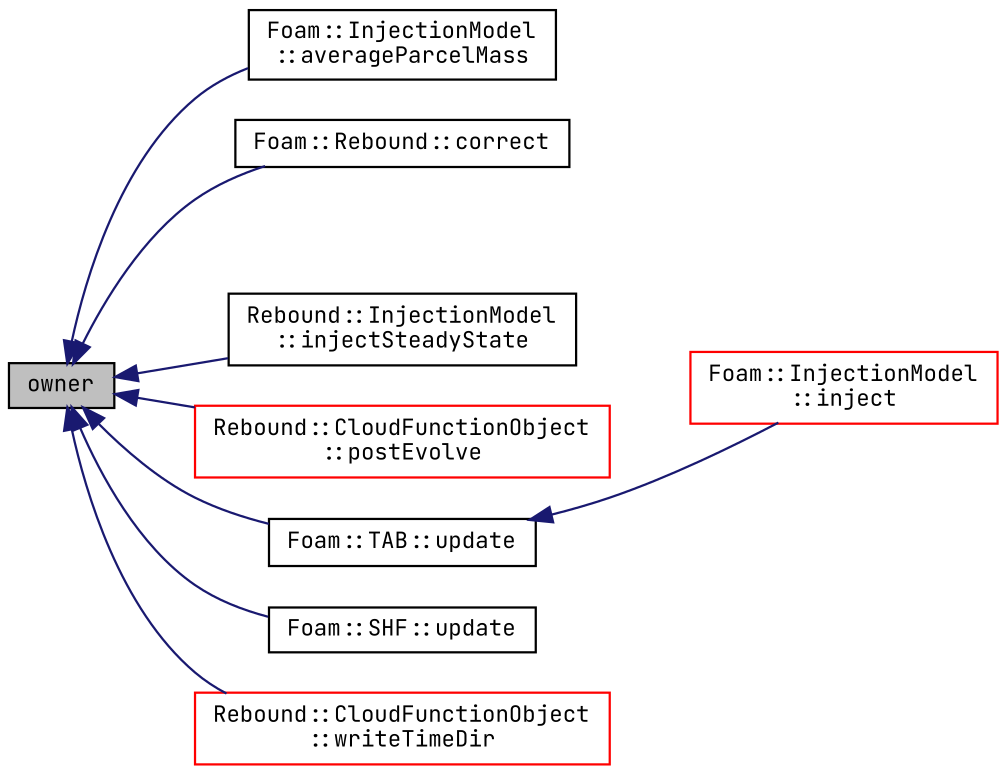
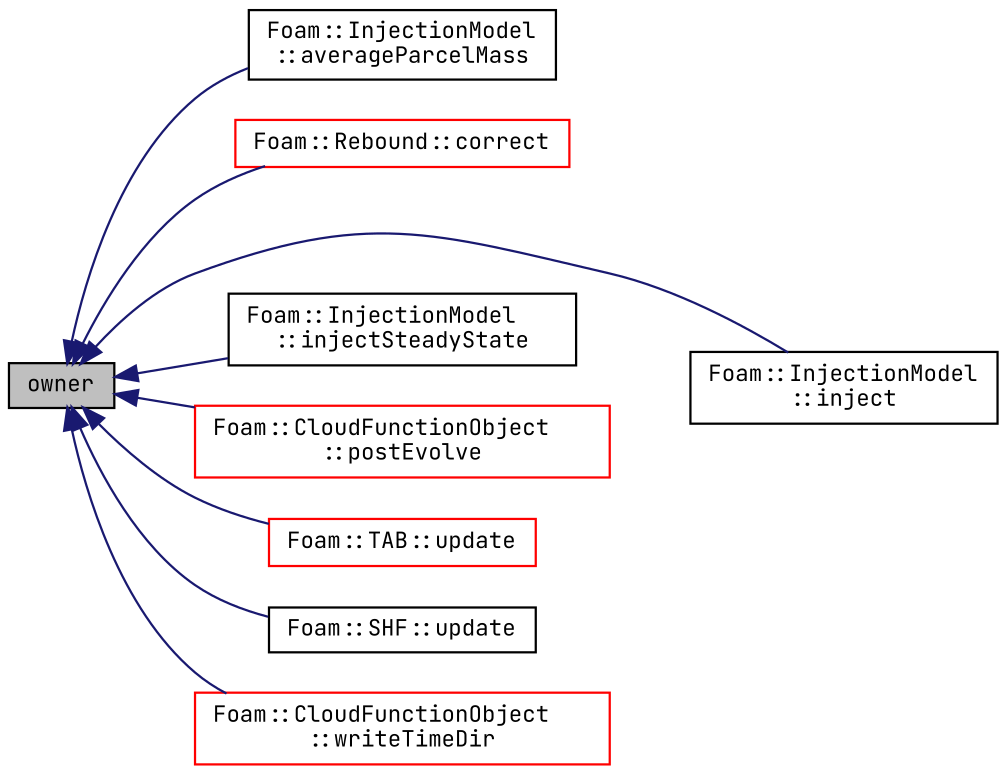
(402, 143) -> (402, 143)
(402, 330) -> (402, 330)
(844, 388) -> (844, 388)
(402, 442) -> (402, 442)
(668, 475) -> (437, 237)
(402, 542) -> (402, 542)
(402, 729) -> (402, 729)
